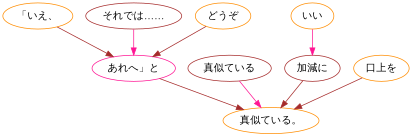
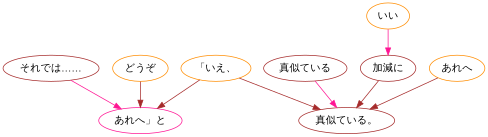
(381, 68) -> (457, 68)
(198, 93) -> (276, 93)
(271, 121) -> (347, 121)
